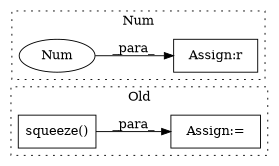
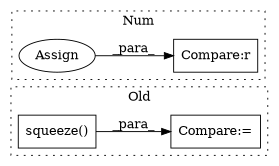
(57, 56) -> (57, 56)
(216, 56) -> (216, 56)
(216, 132) -> (216, 132)
